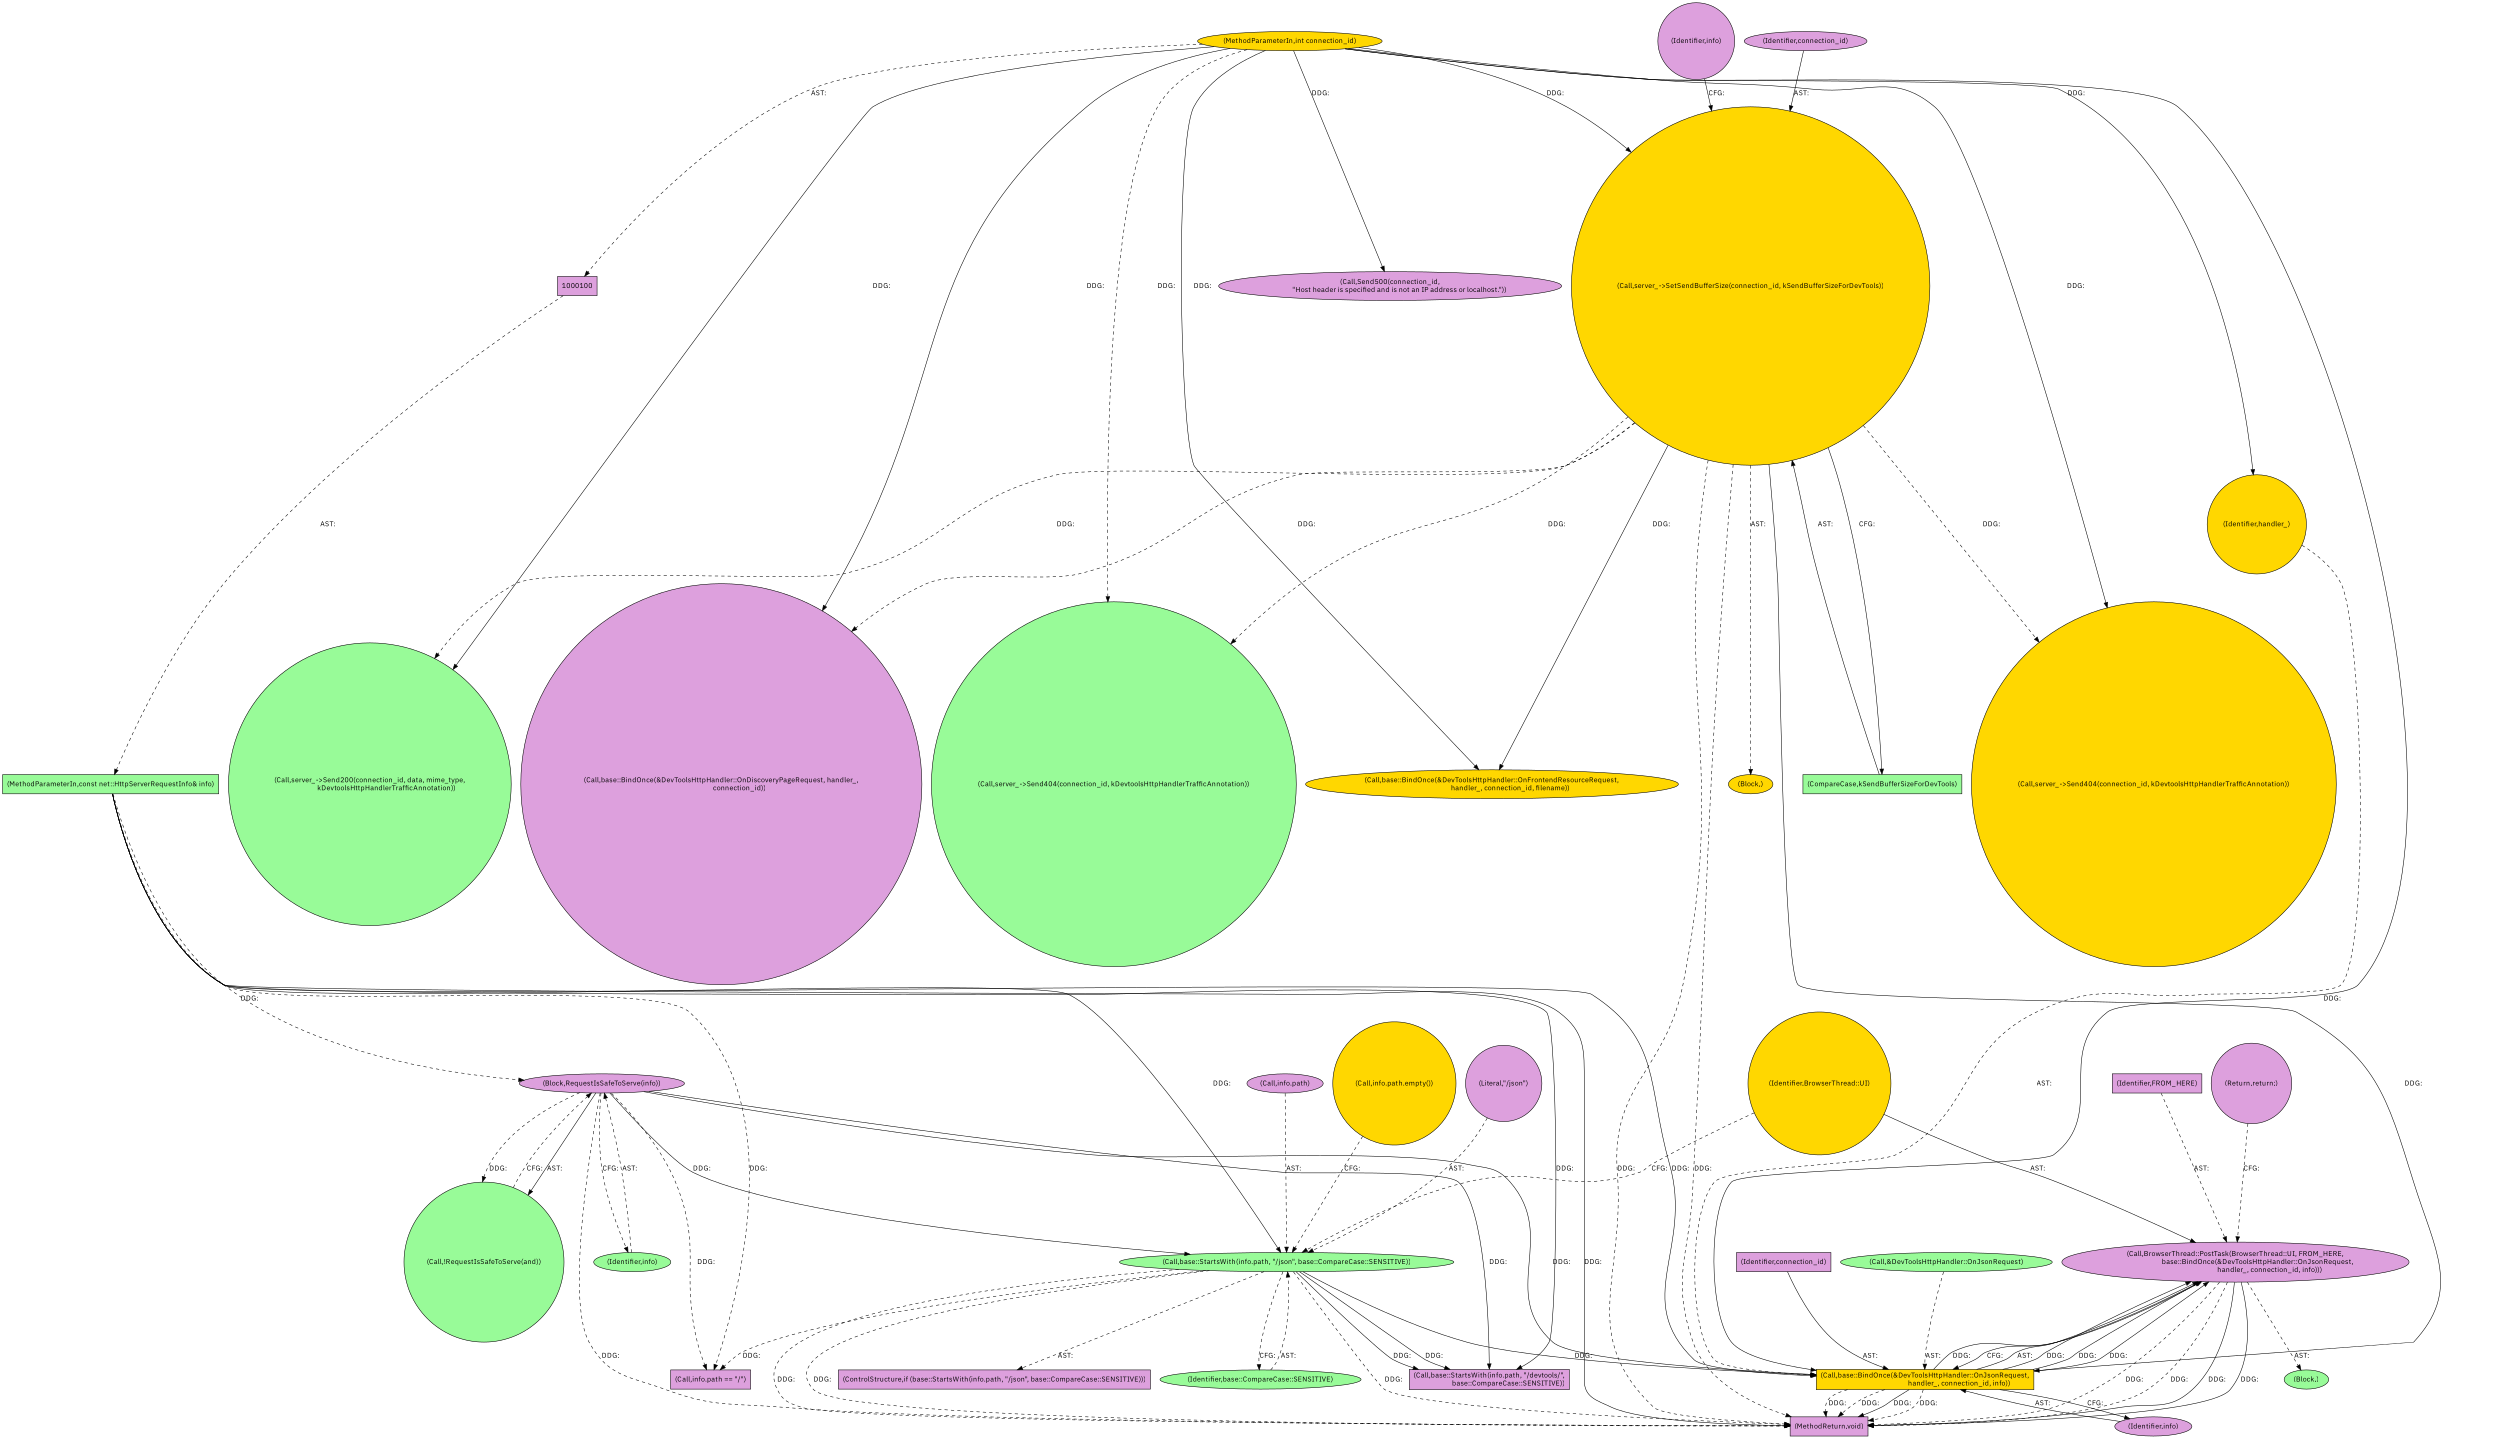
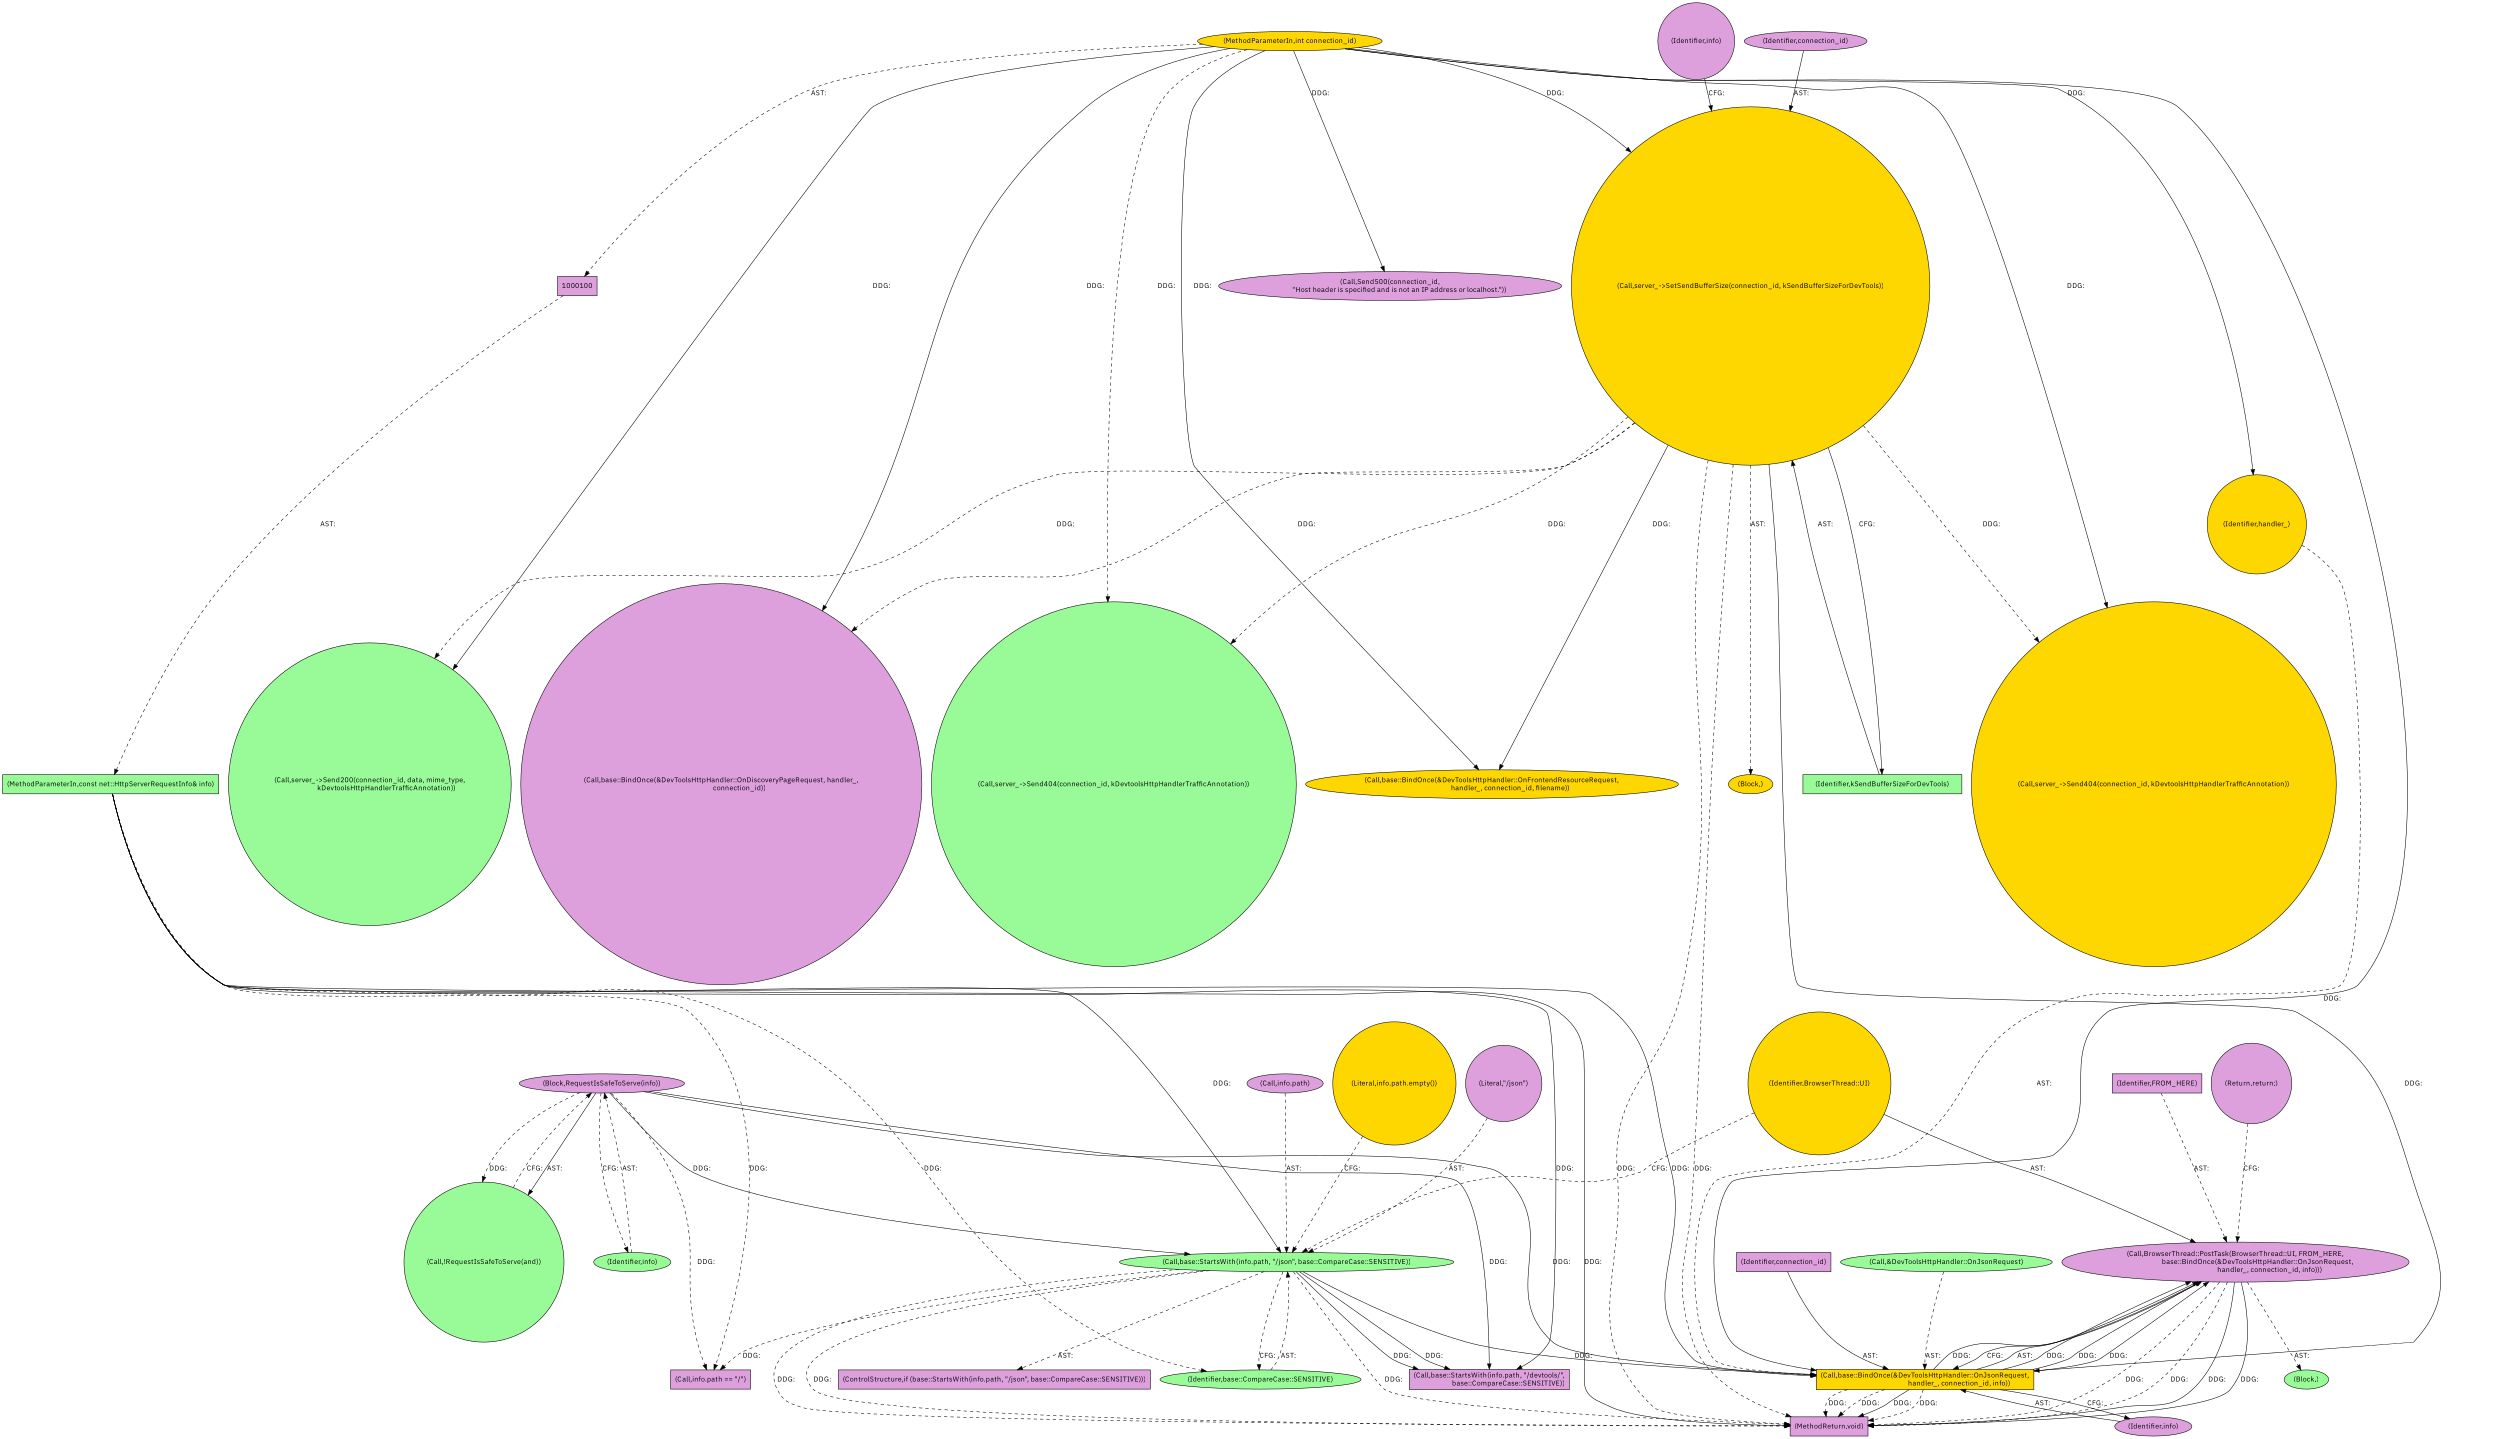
(1882, 784) -> (1882, 784)
(261, 1009) -> (699, 1002)
(1394, 1083) -> (1394, 1083)
(759, 1406) -> none
